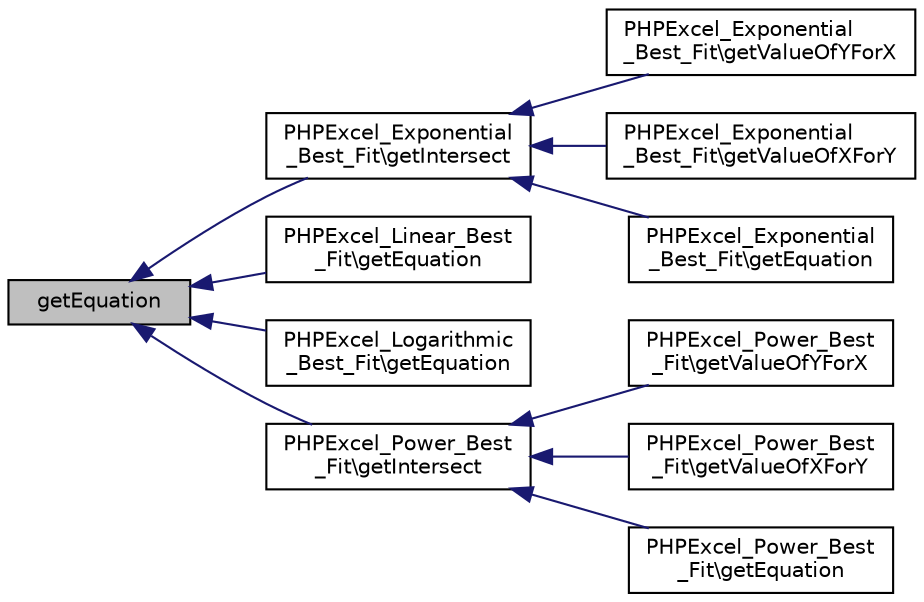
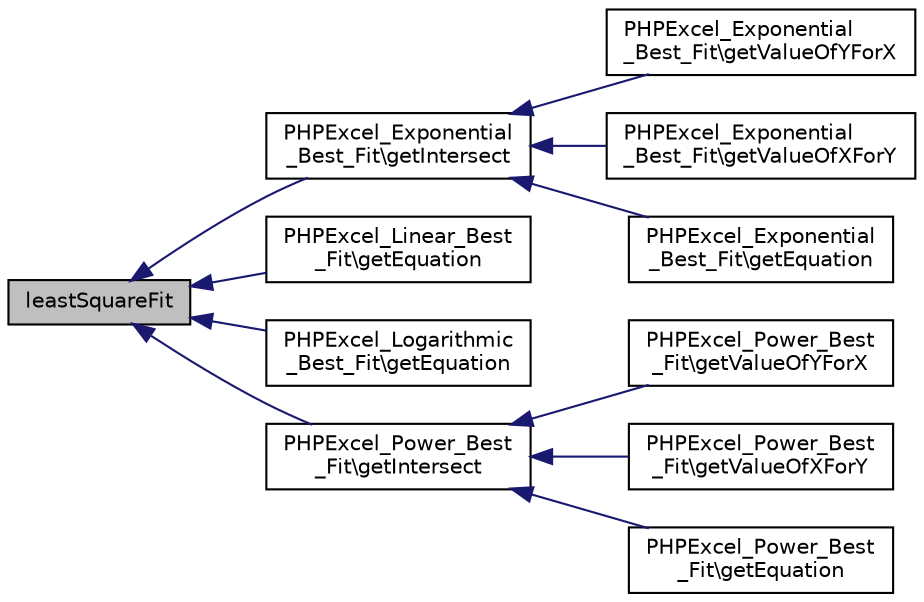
(99, 302) -> (99, 302)
